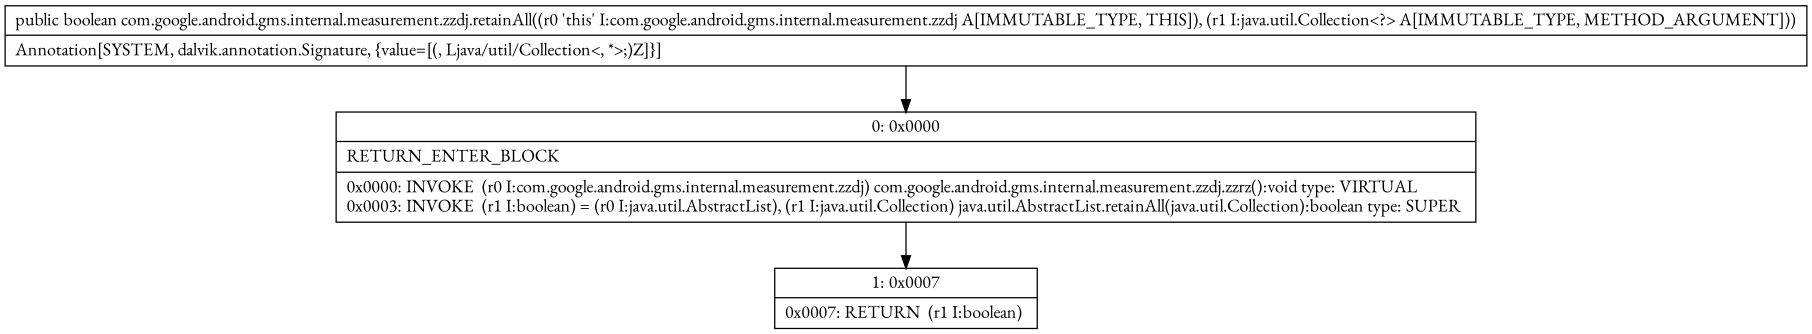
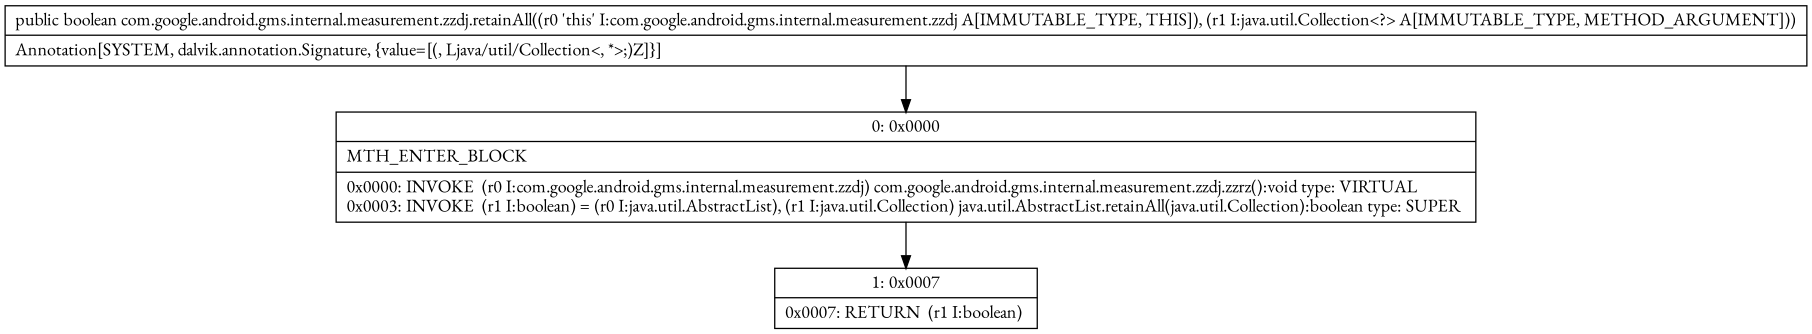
(453, 156) -> (437, 156)
